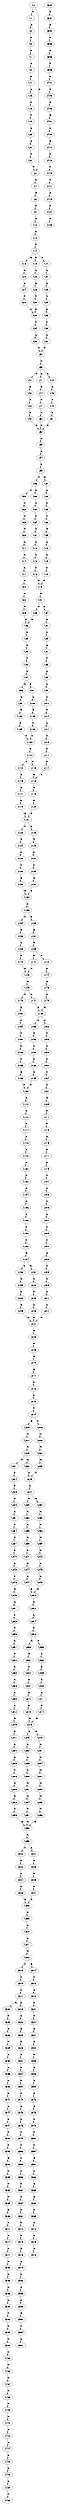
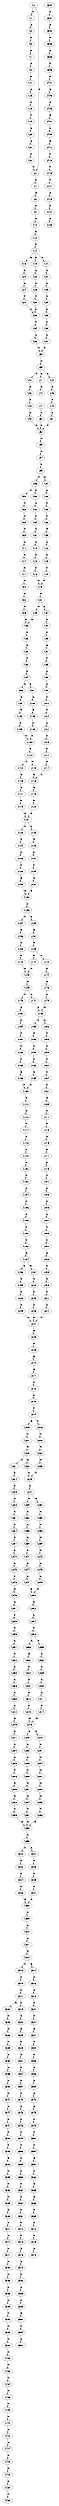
(41, 399) -> none
